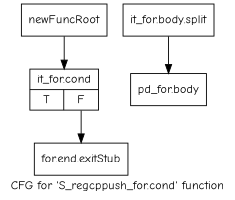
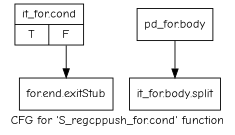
(64, 20) -> none
(169, 50) -> (175, 55)
